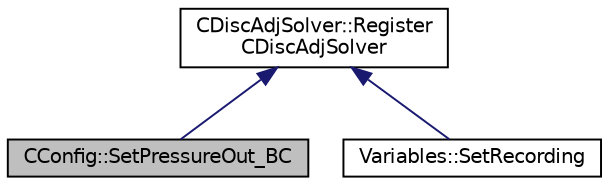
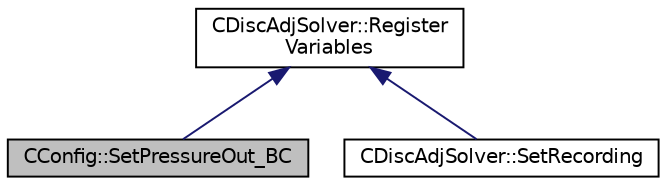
(314, 38) -> (330, 38)
(472, 158) -> (502, 158)
